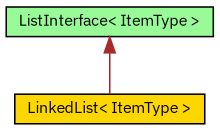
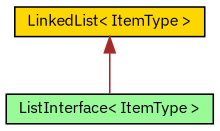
(110, 74) -> (110, 74)
